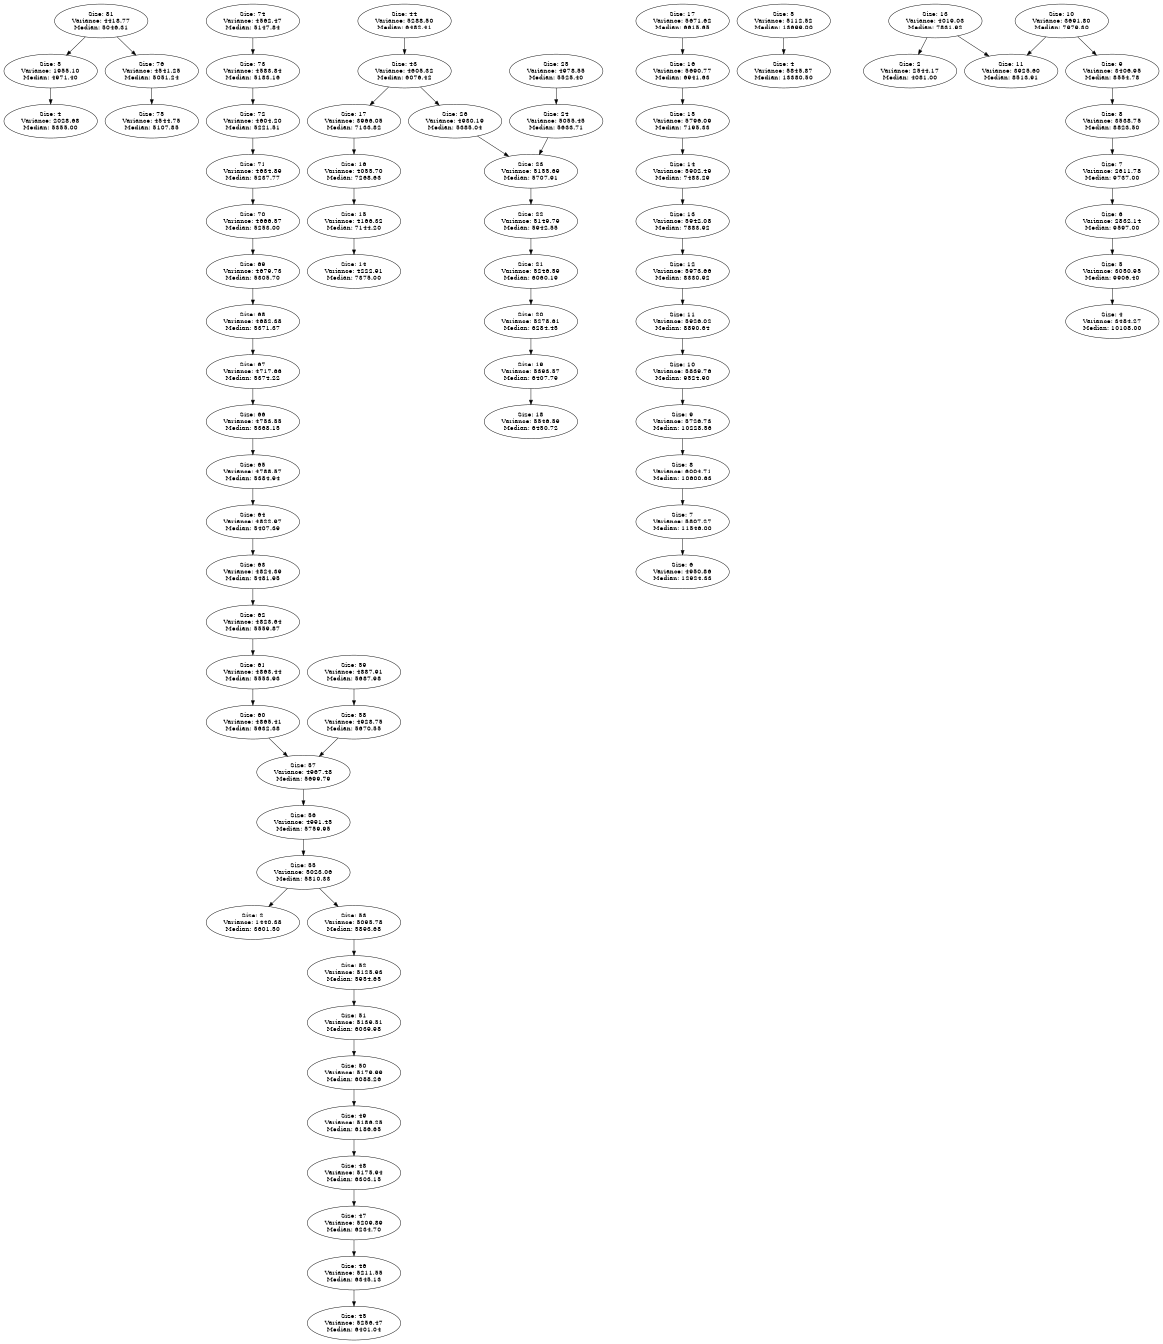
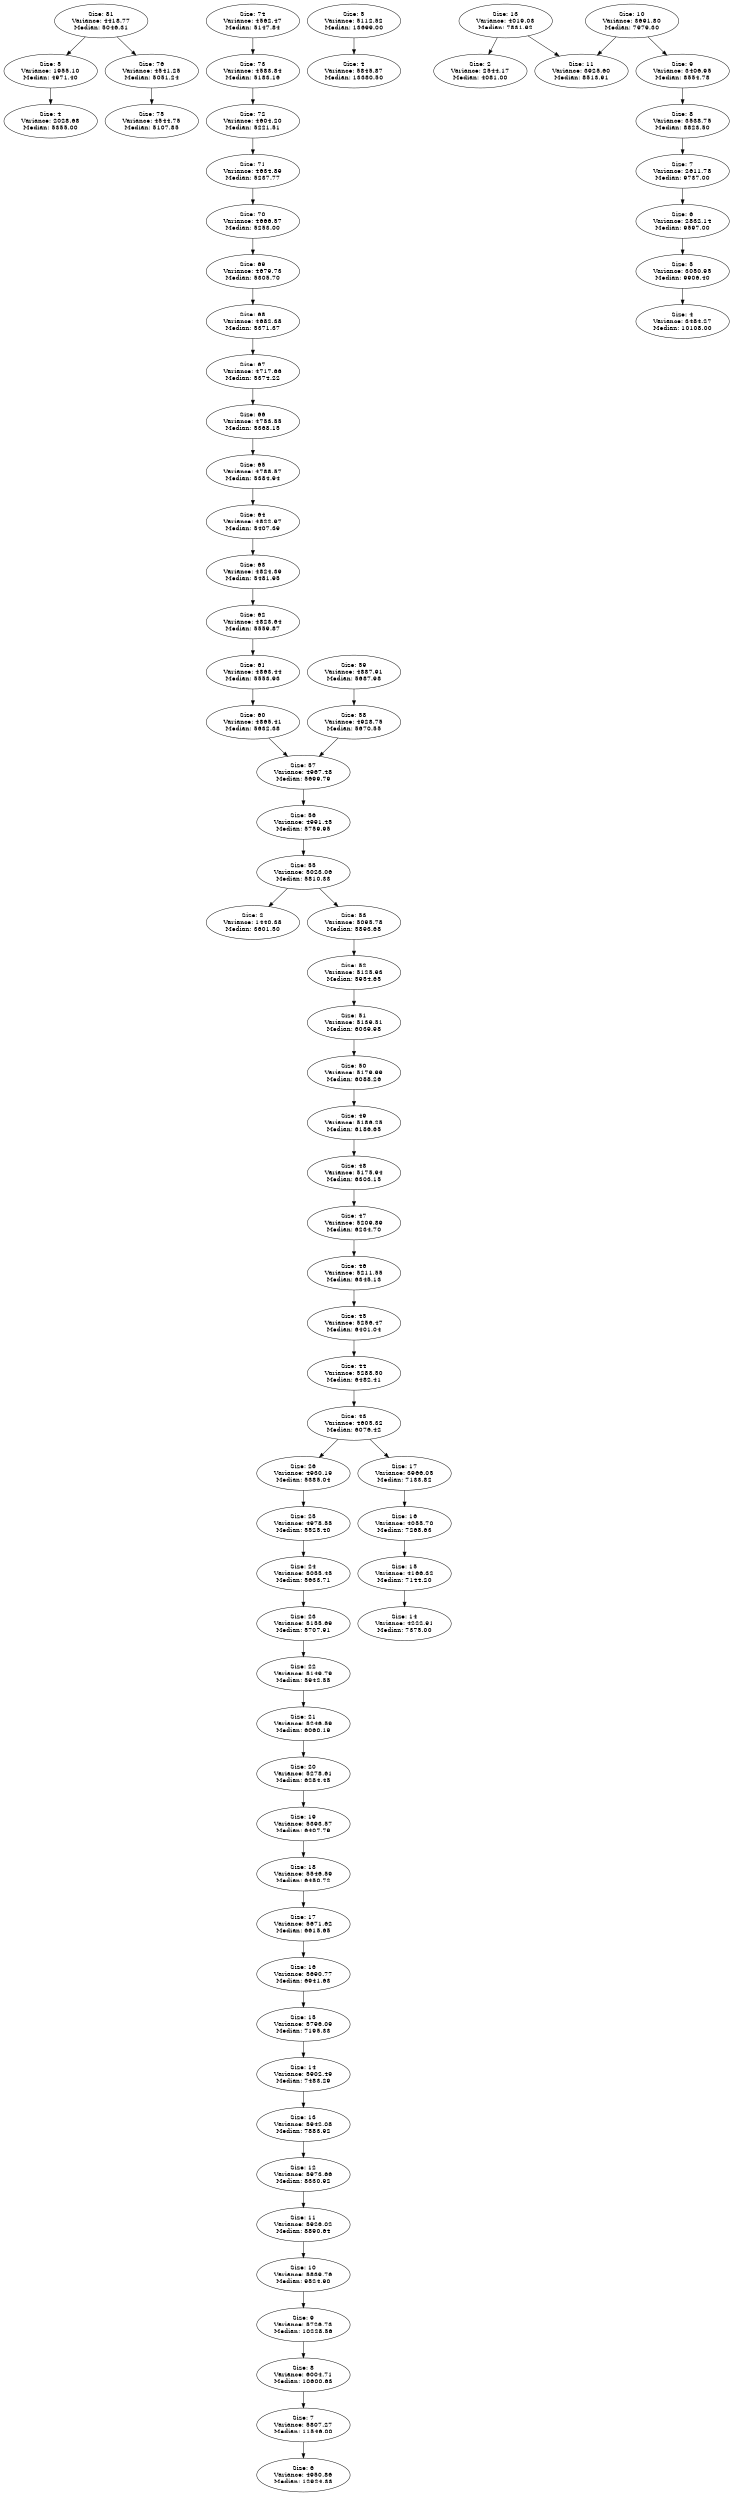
(491, 145) -> (303, 1496)
none -> (354, 1346)
none -> (303, 1897)
